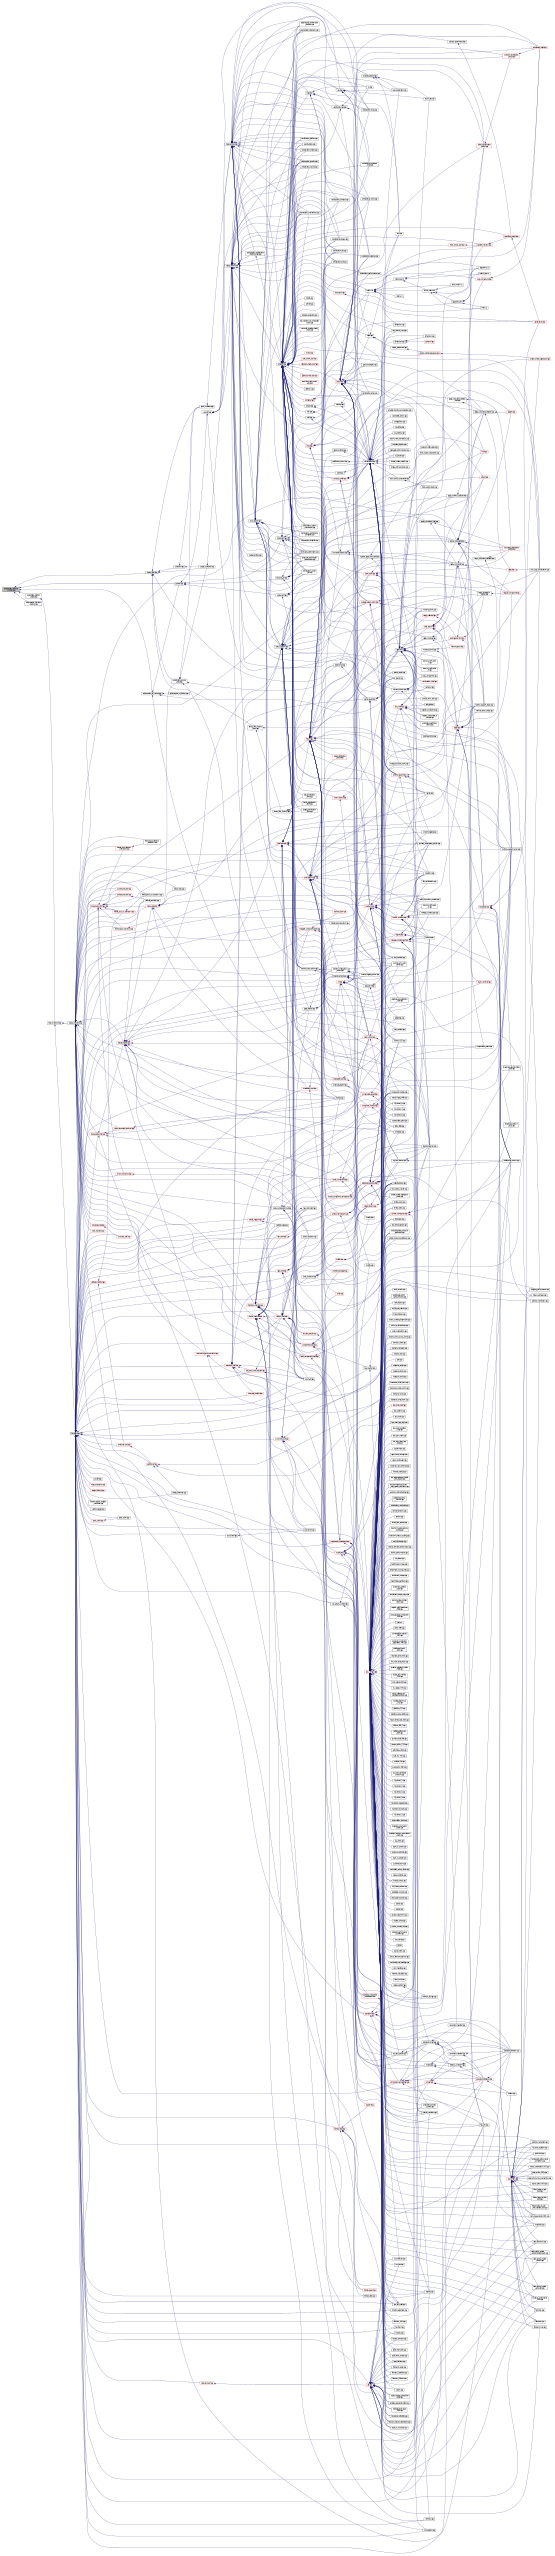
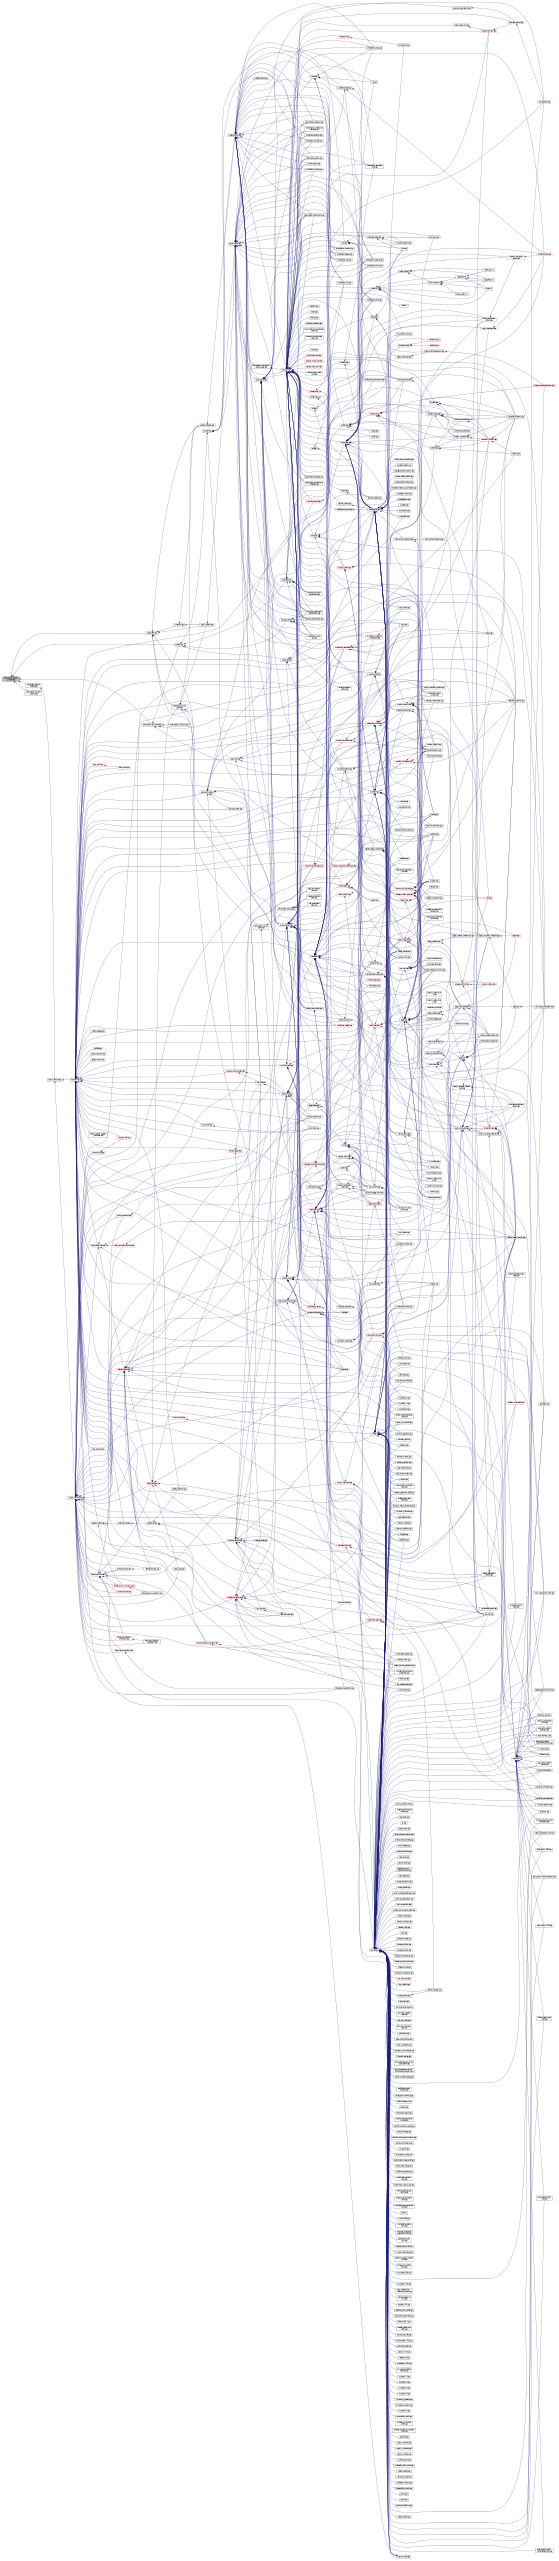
(294, 1350) -> (274, 1089)
